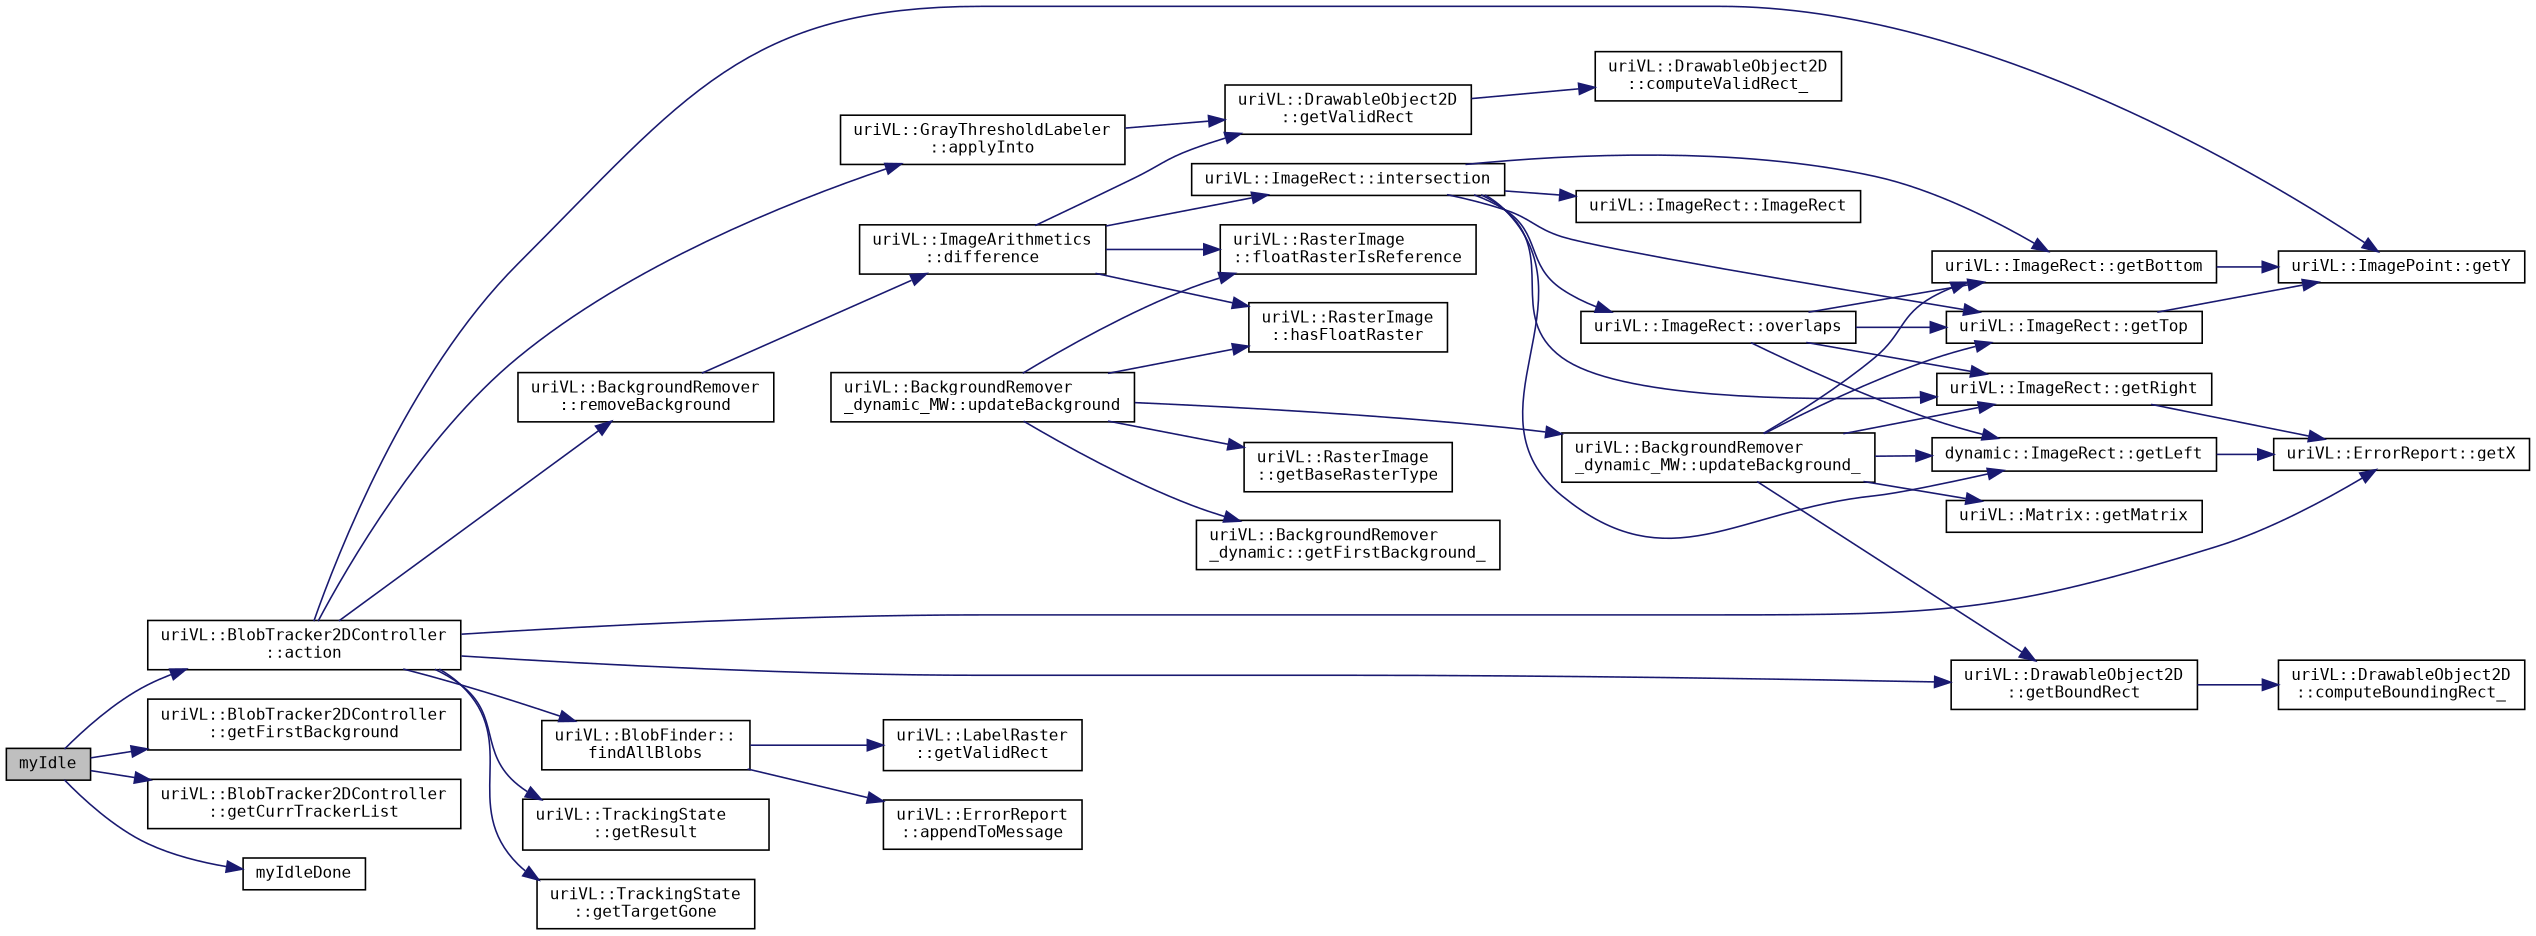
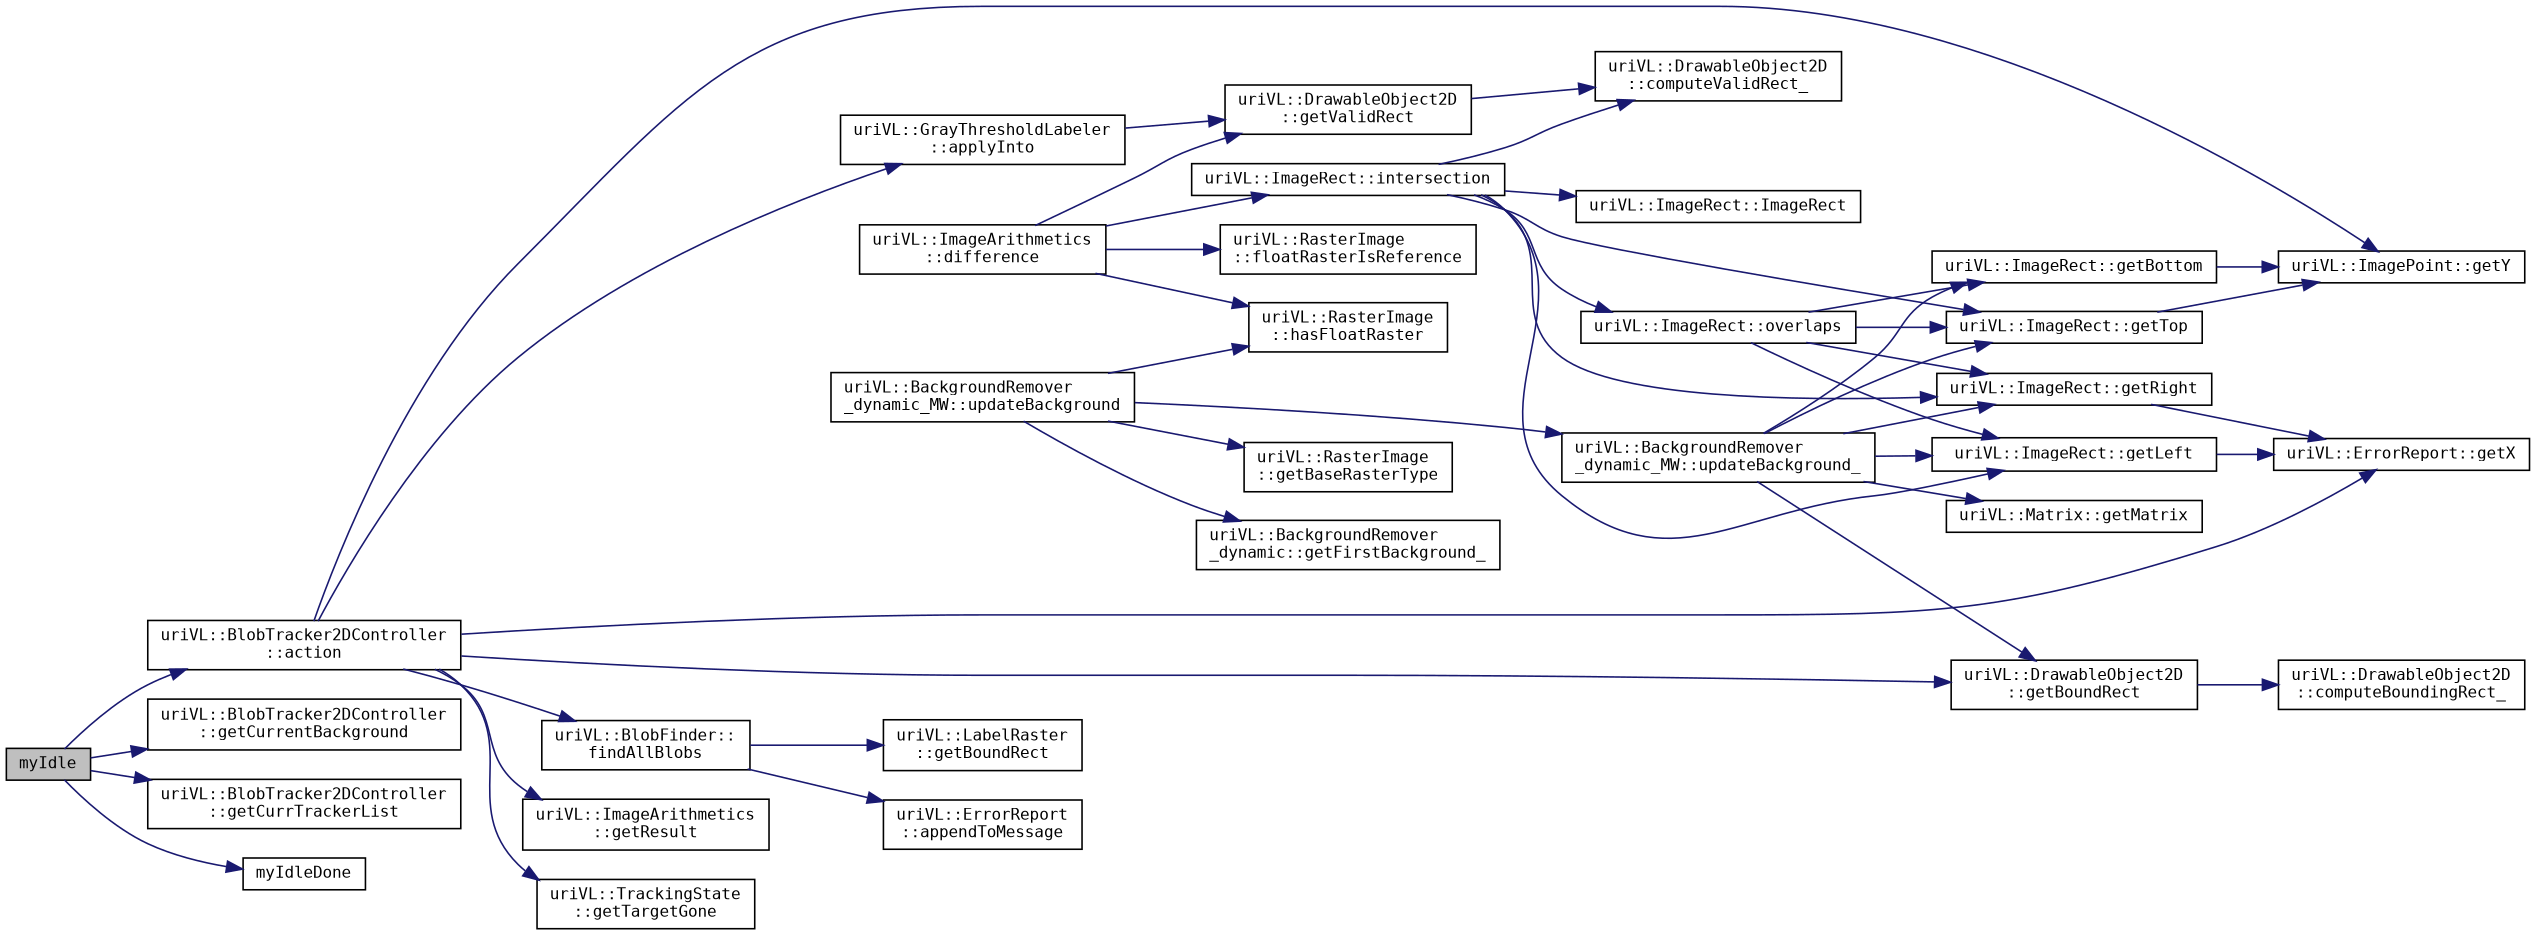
(1757, 160) -> (1530, 138)
(1118, 320) -> none
(646, 397) -> none
(2074, 454) -> (2074, 454)
(304, 725) -> (304, 725)
(983, 745) -> (983, 745)
(646, 825) -> (646, 825)
